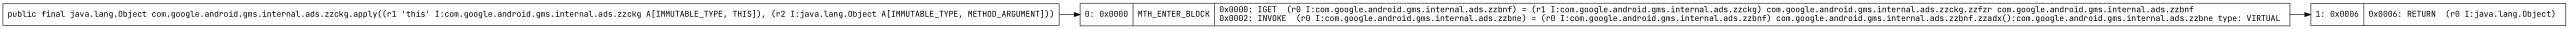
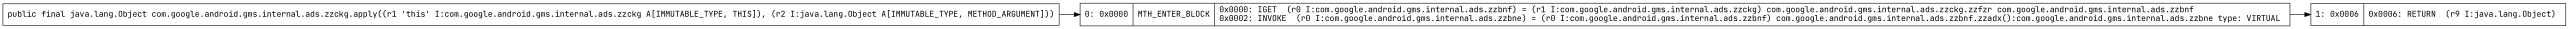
(2465, 14) -> (2465, 14)
